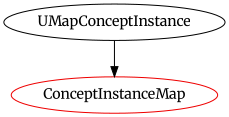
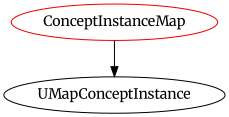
(114, 54) -> (114, 54)
